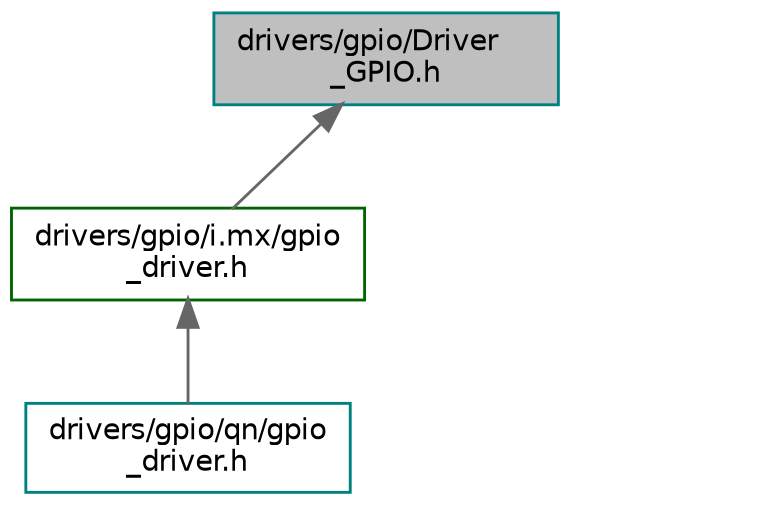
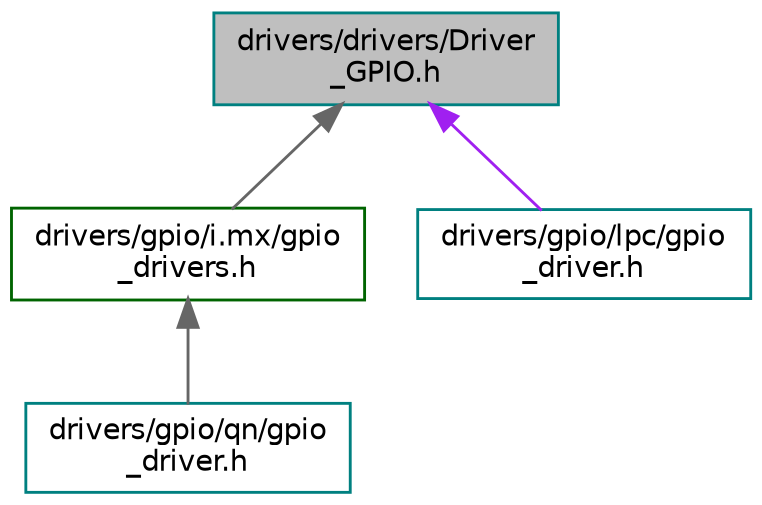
(386, 59) -> (386, 59)
(188, 254) -> (188, 254)
none -> (584, 254)
